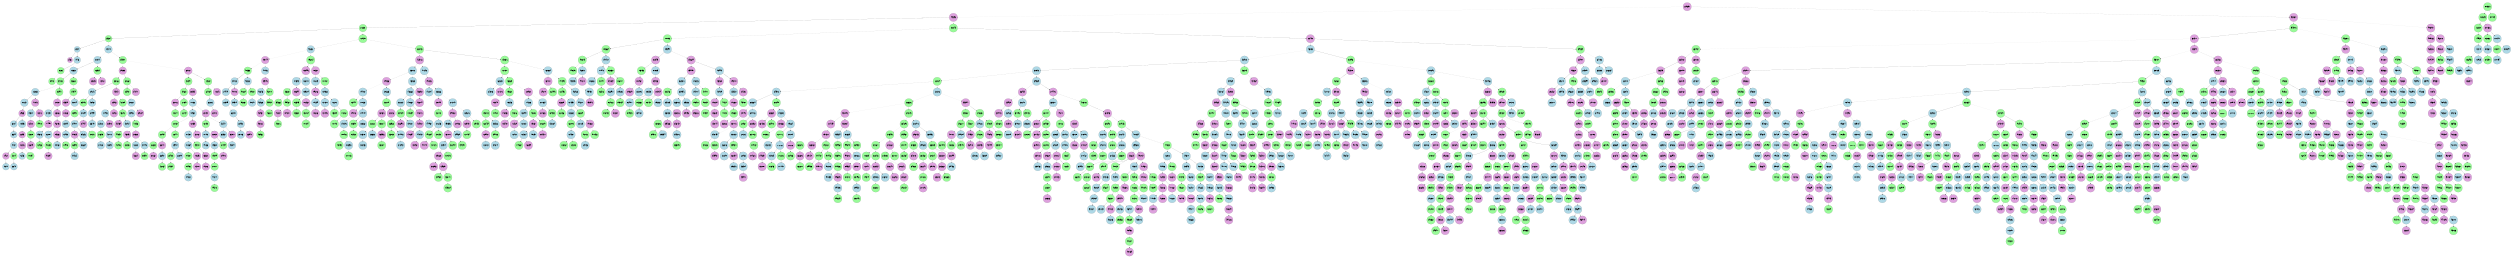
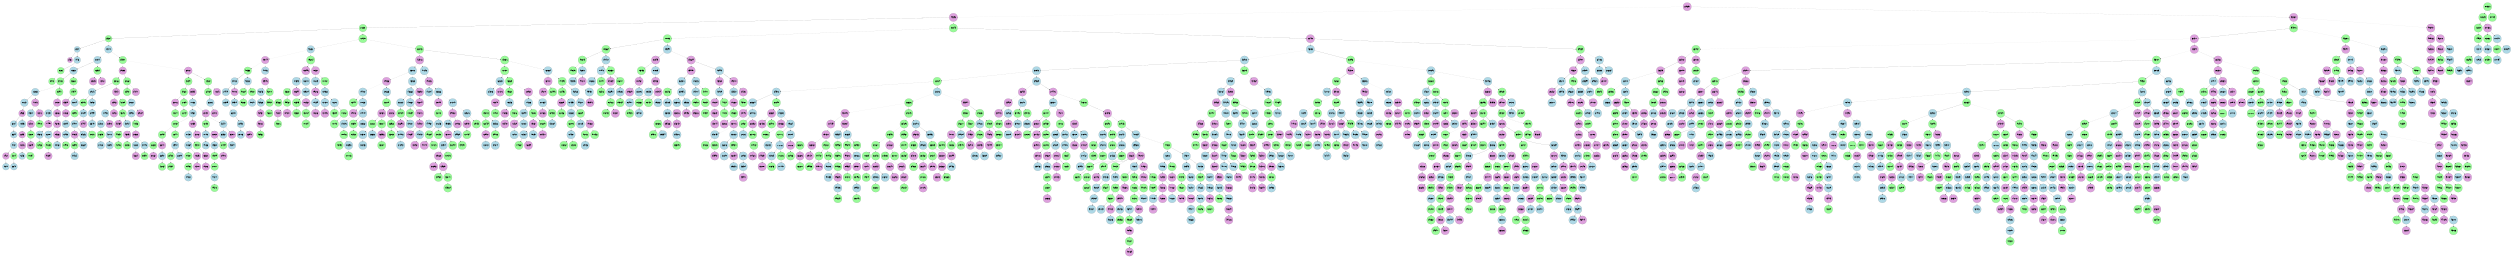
(1606, 145) -> (1606, 145)
